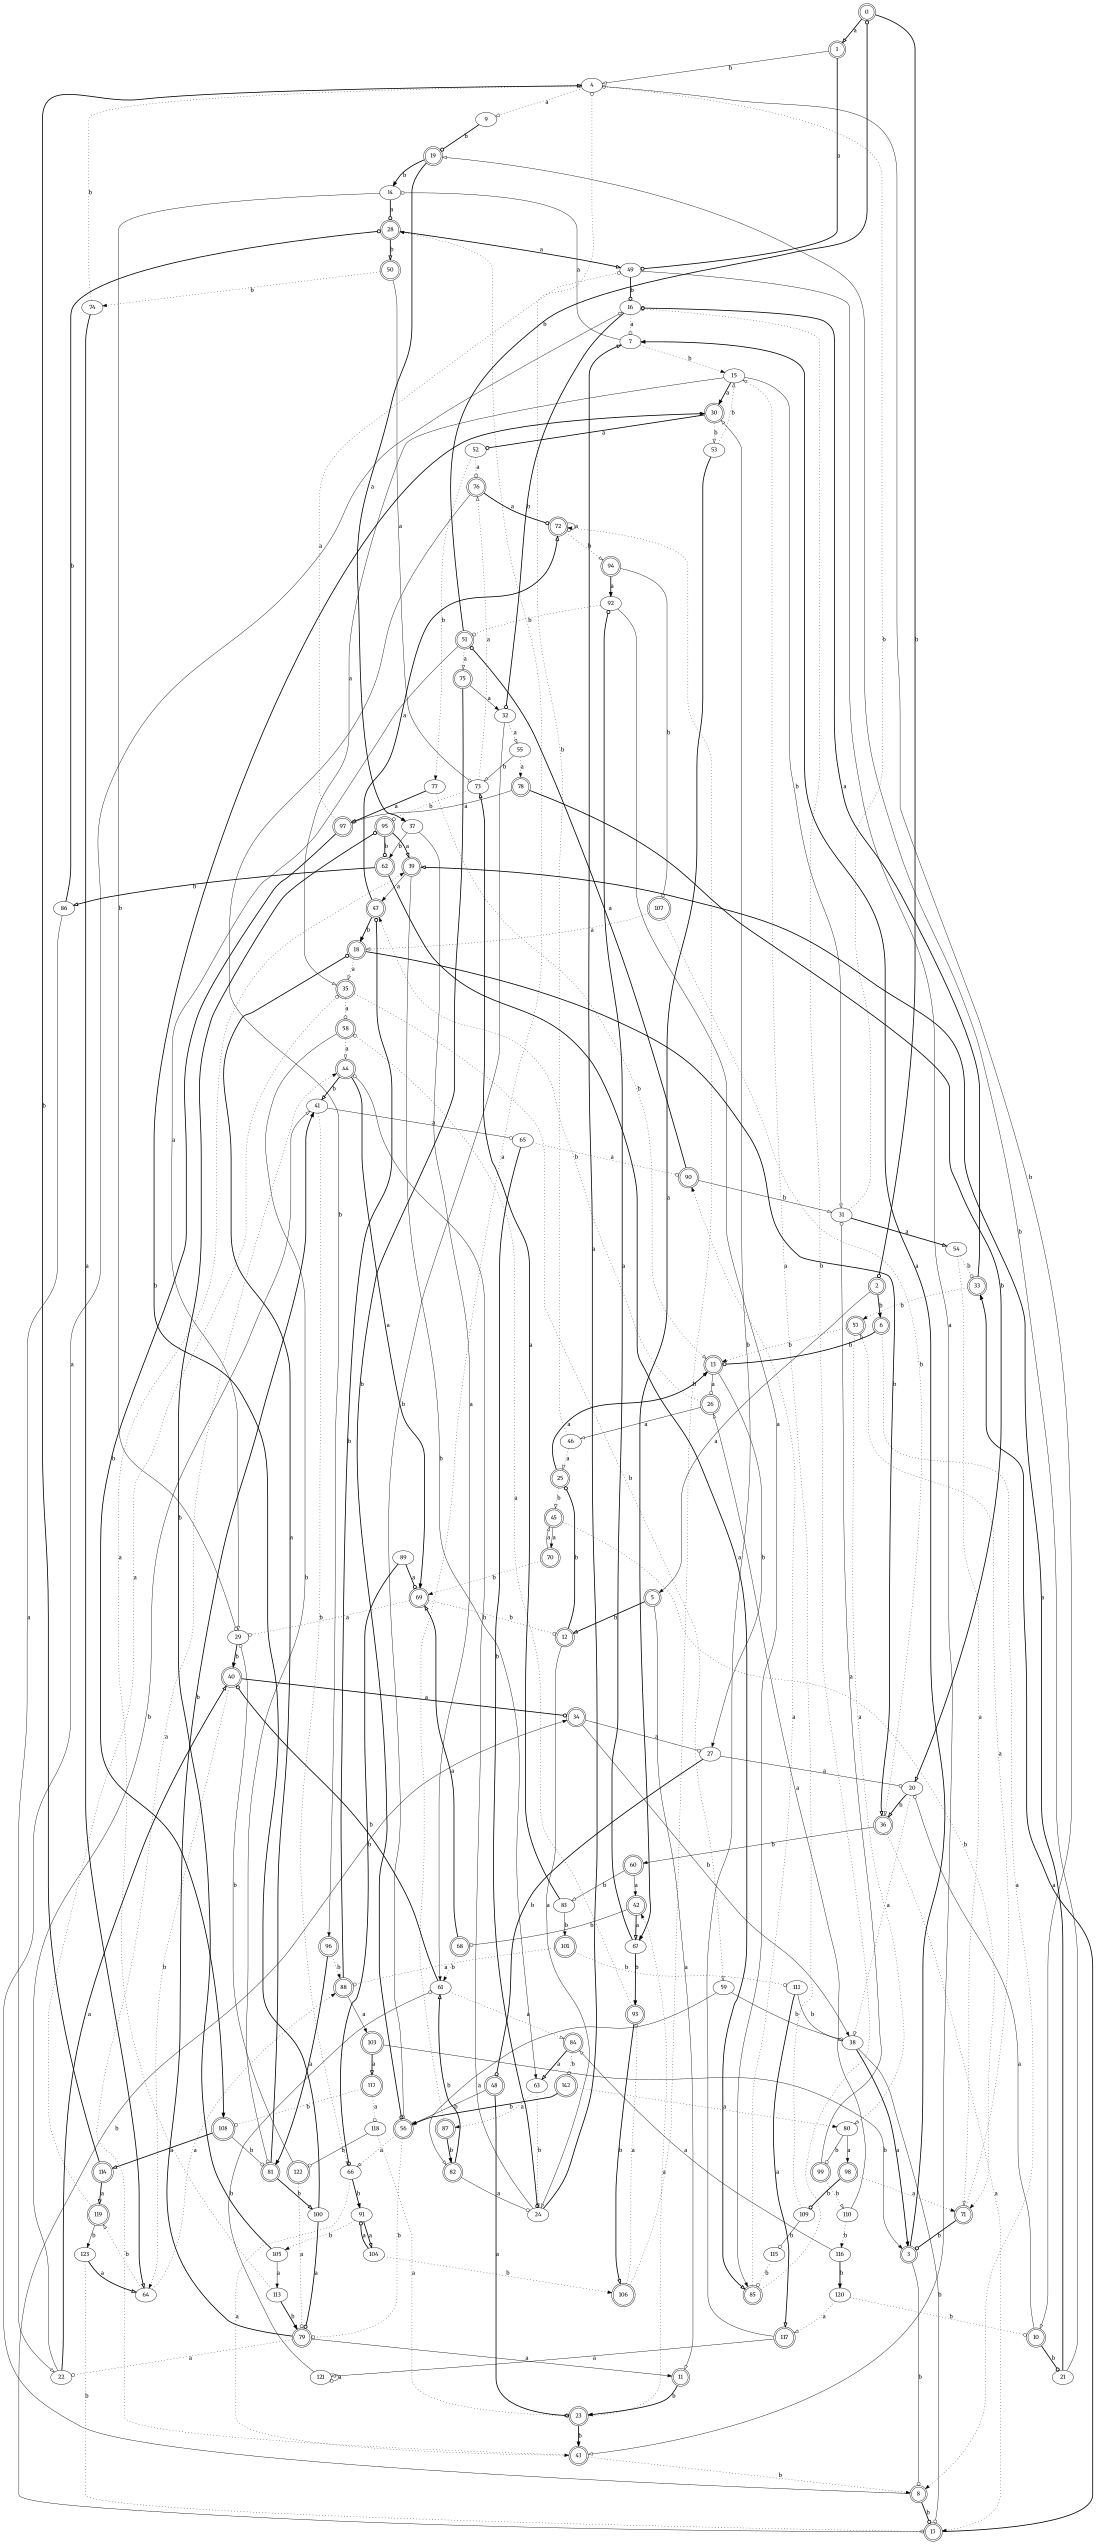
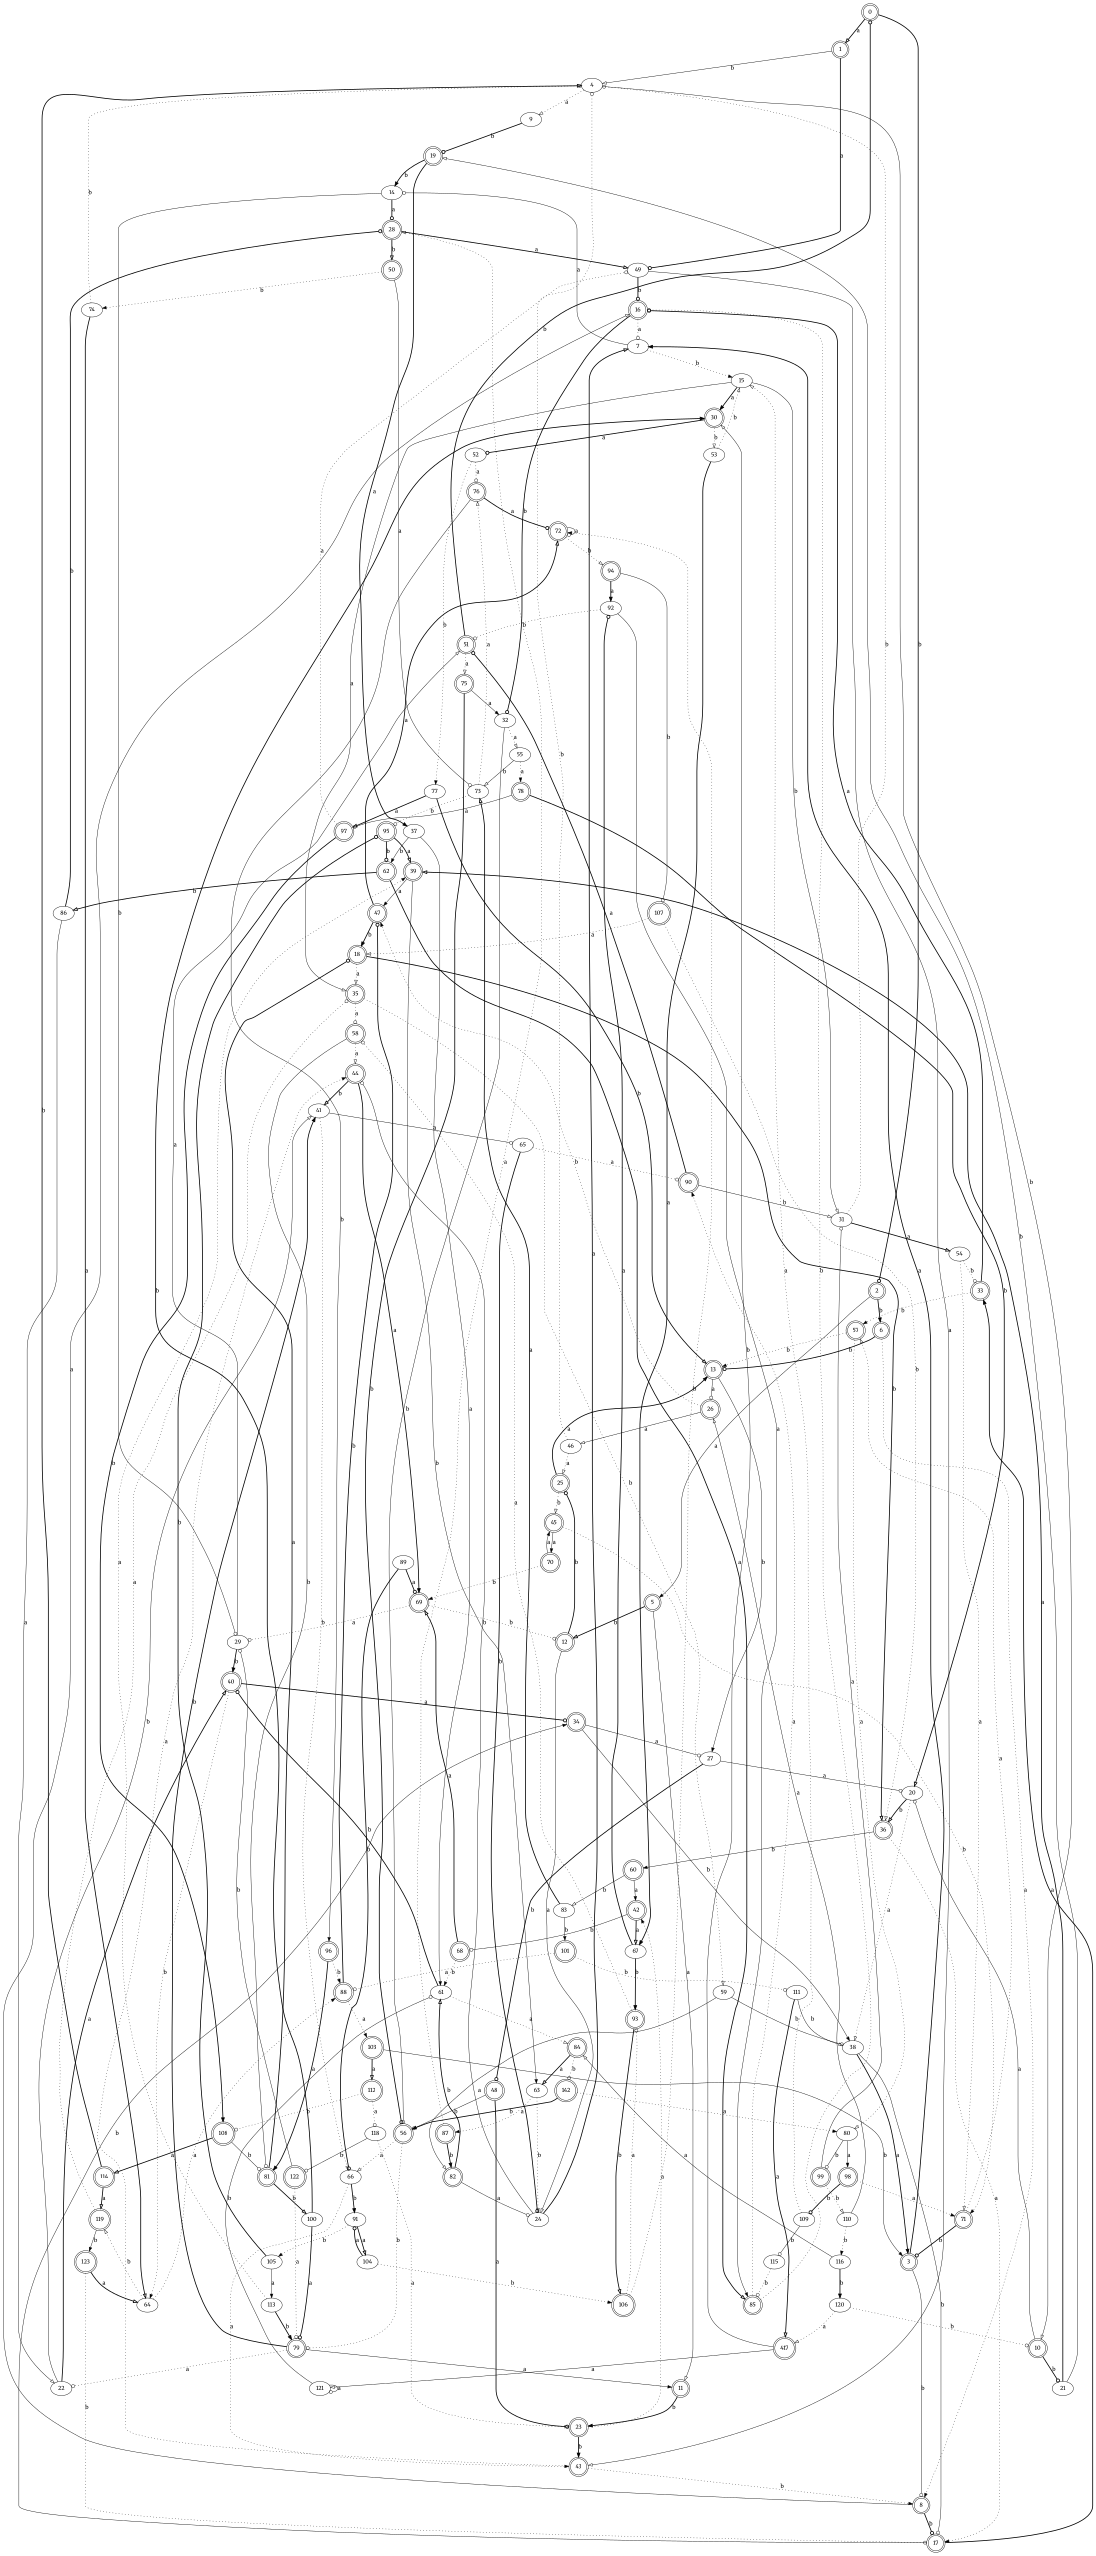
(630, 308) -> (638, 310)
(612, 1040) -> (612, 1045)
(172, 1095) -> (174, 1107)
(503, 1145) -> (506, 1149)
(547, 1539) -> (547, 1544)
(357, 2013) -> (357, 2018)
(85, 2254) -> (86, 2262)
(785, 2338) -> (785, 2348)
